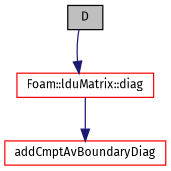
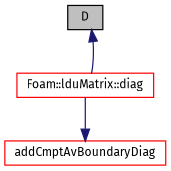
(77, 45) -> (93, 58)
